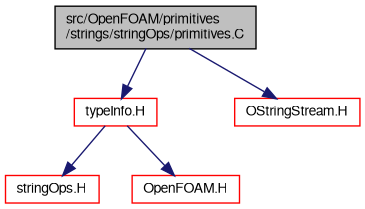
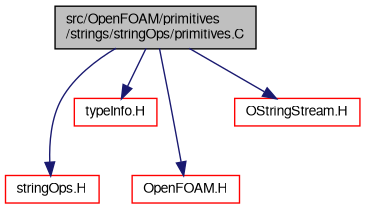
(88, 146) -> (64, 95)
(146, 146) -> (171, 105)
